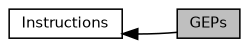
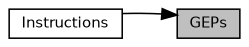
(158, 34) -> (142, 13)
